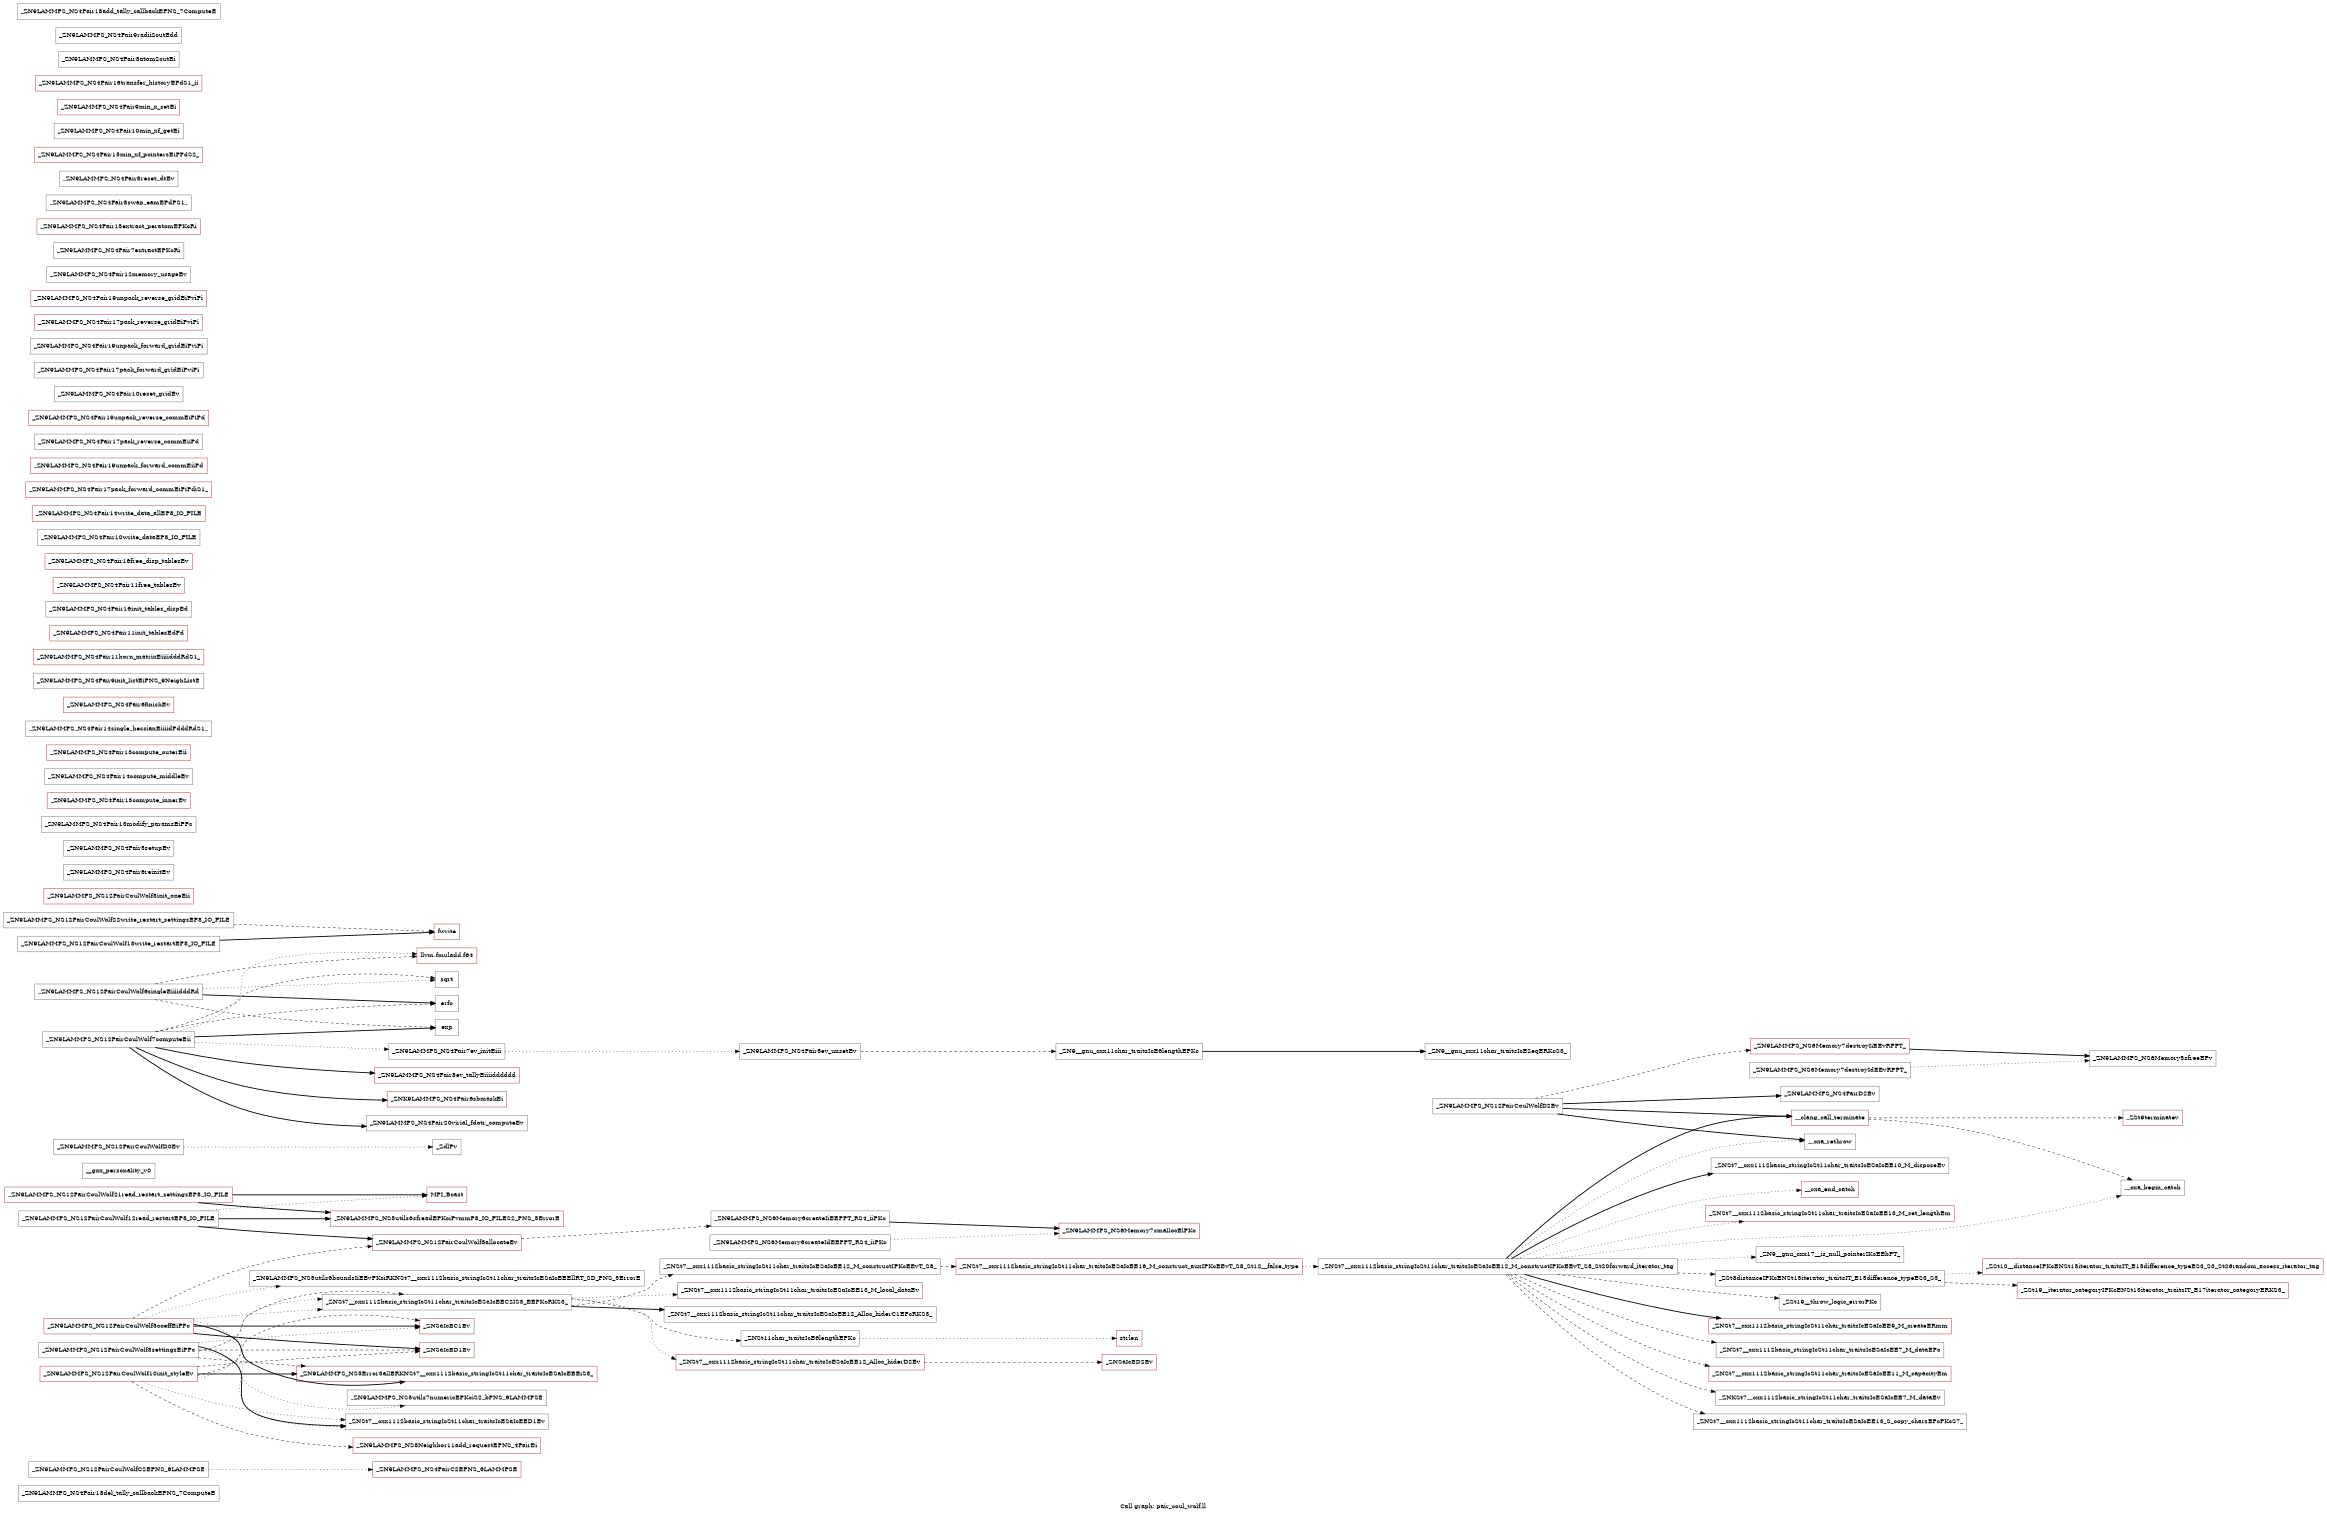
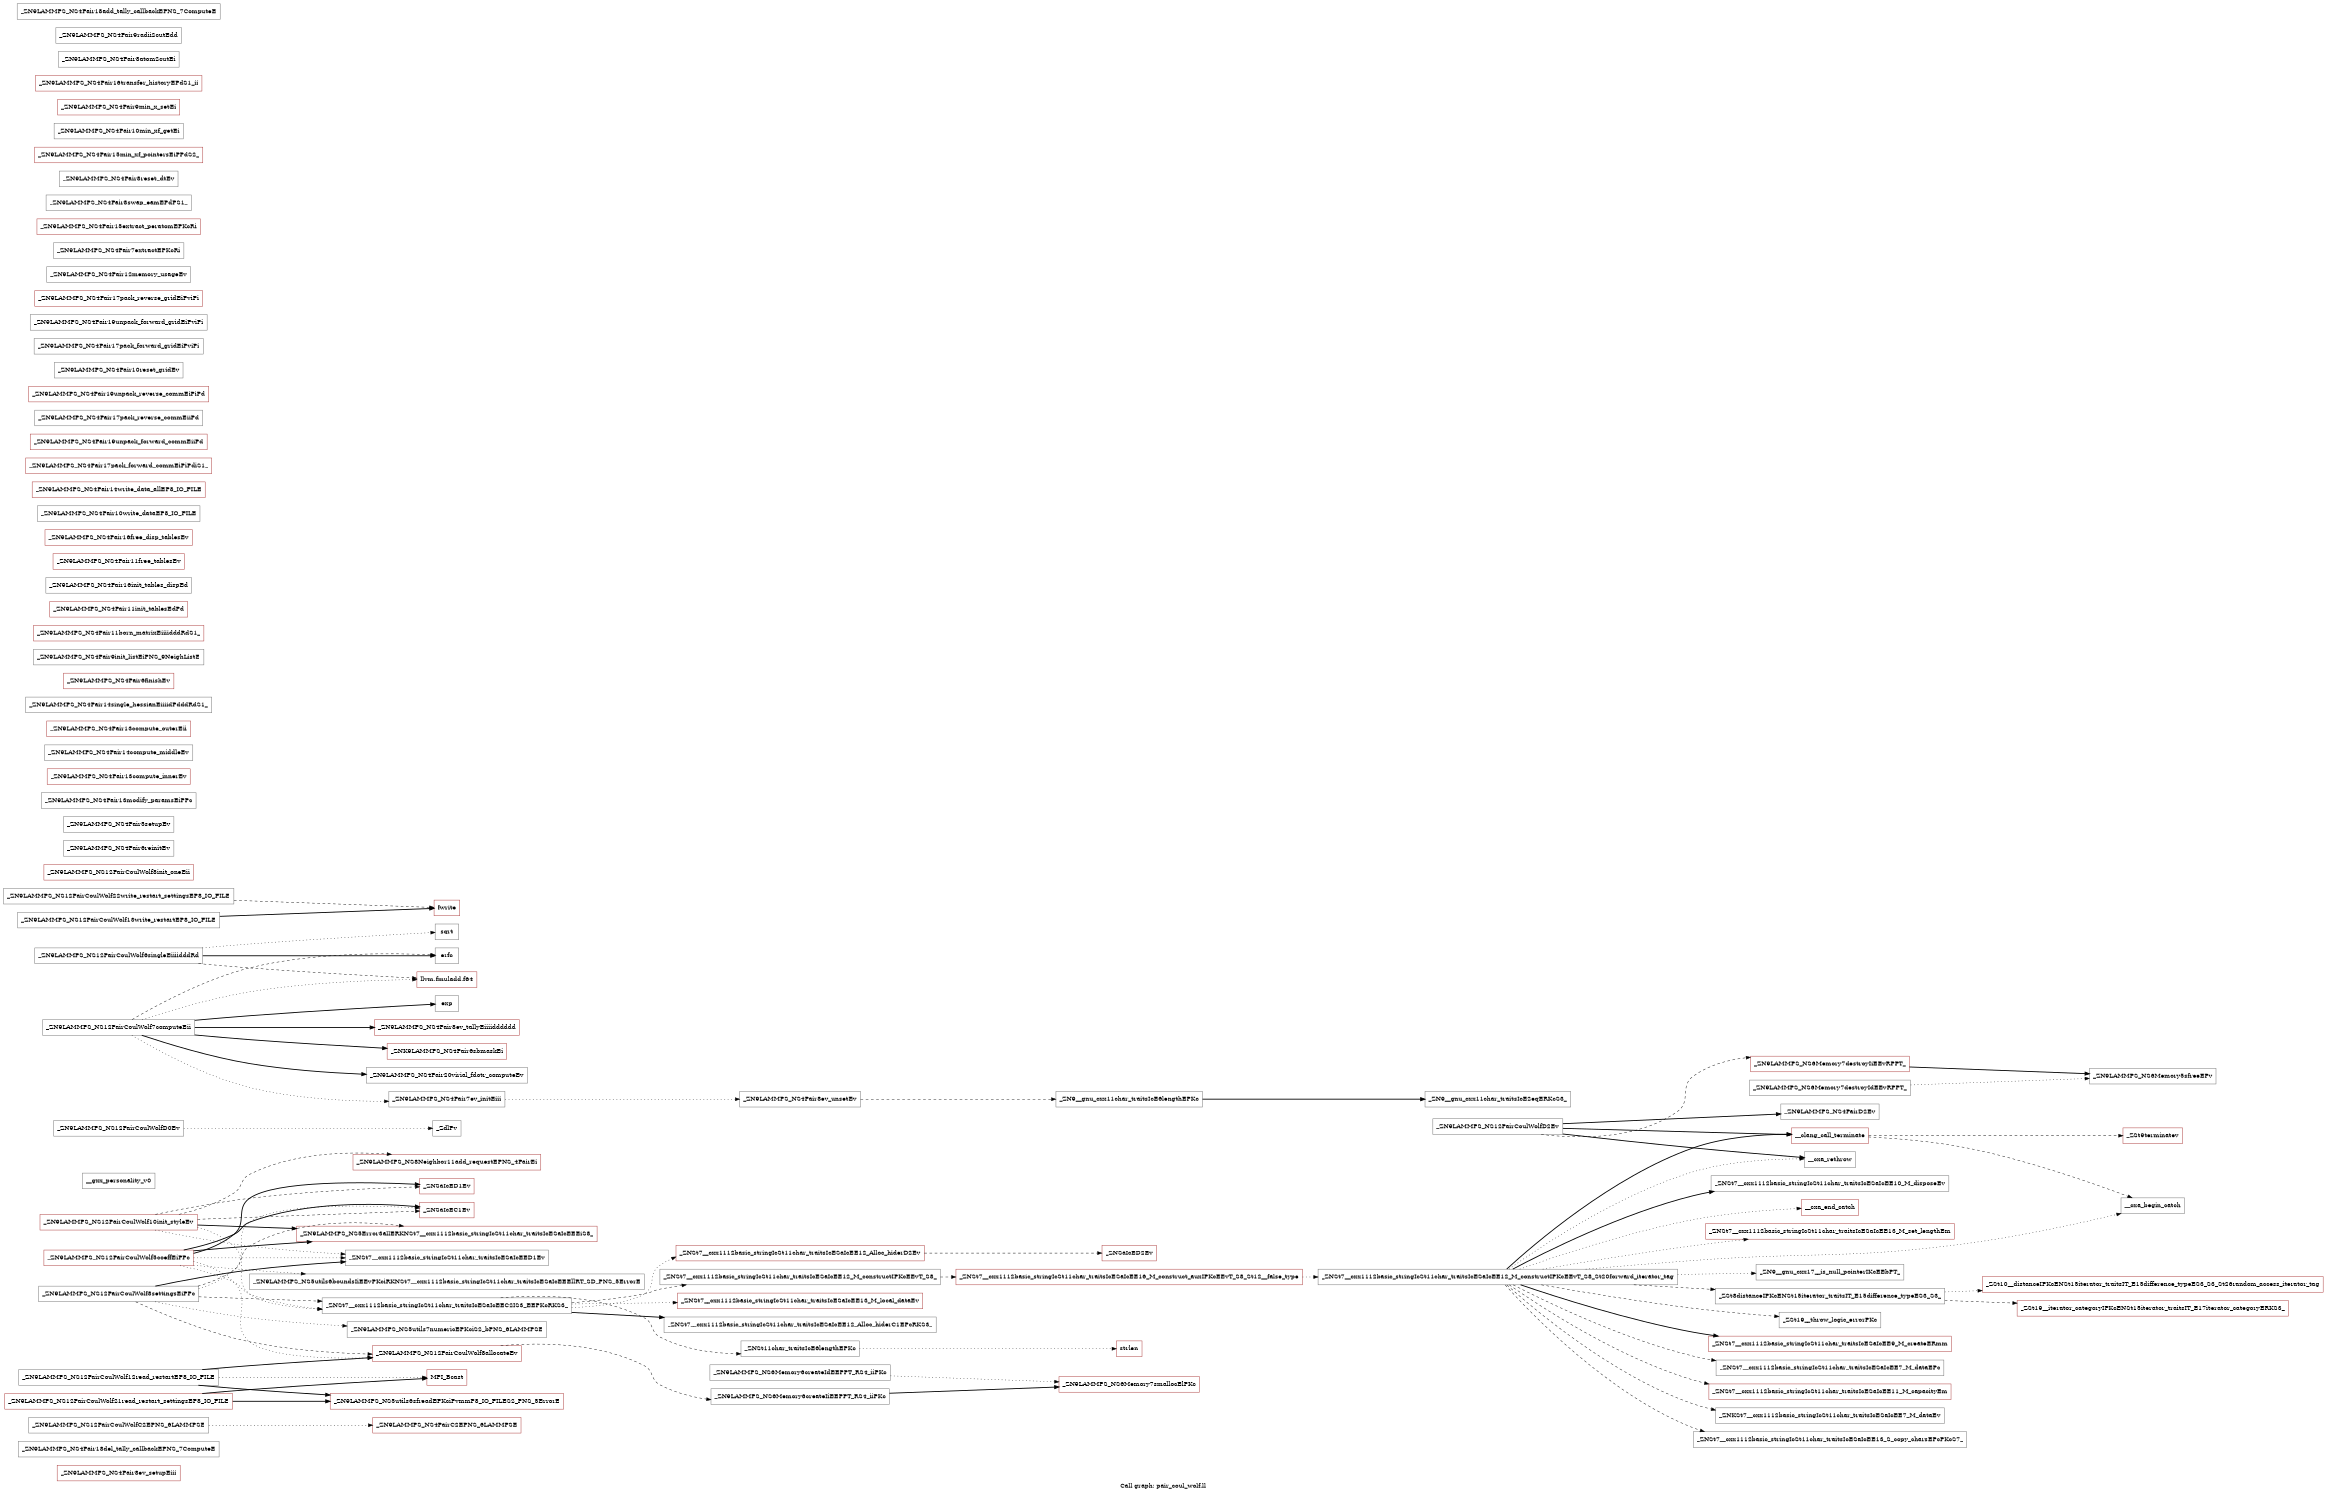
(119, 298) -> none
(288, 981) -> none
(292, 1020) -> none
(246, 1268) -> (259, 1347)
(307, 1350) -> (243, 1340)
none -> (119, 1473)
